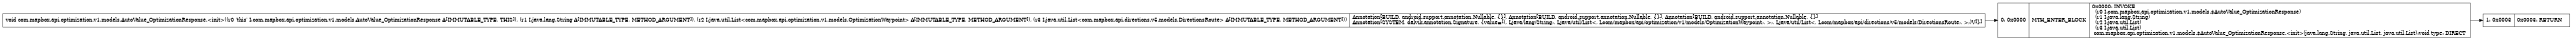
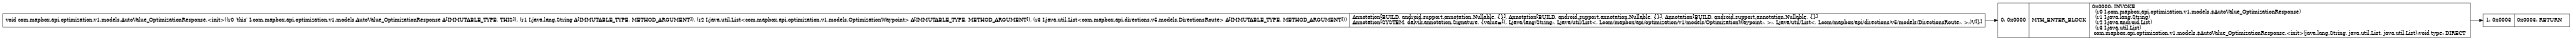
(2117, 23) -> (2122, 23)
